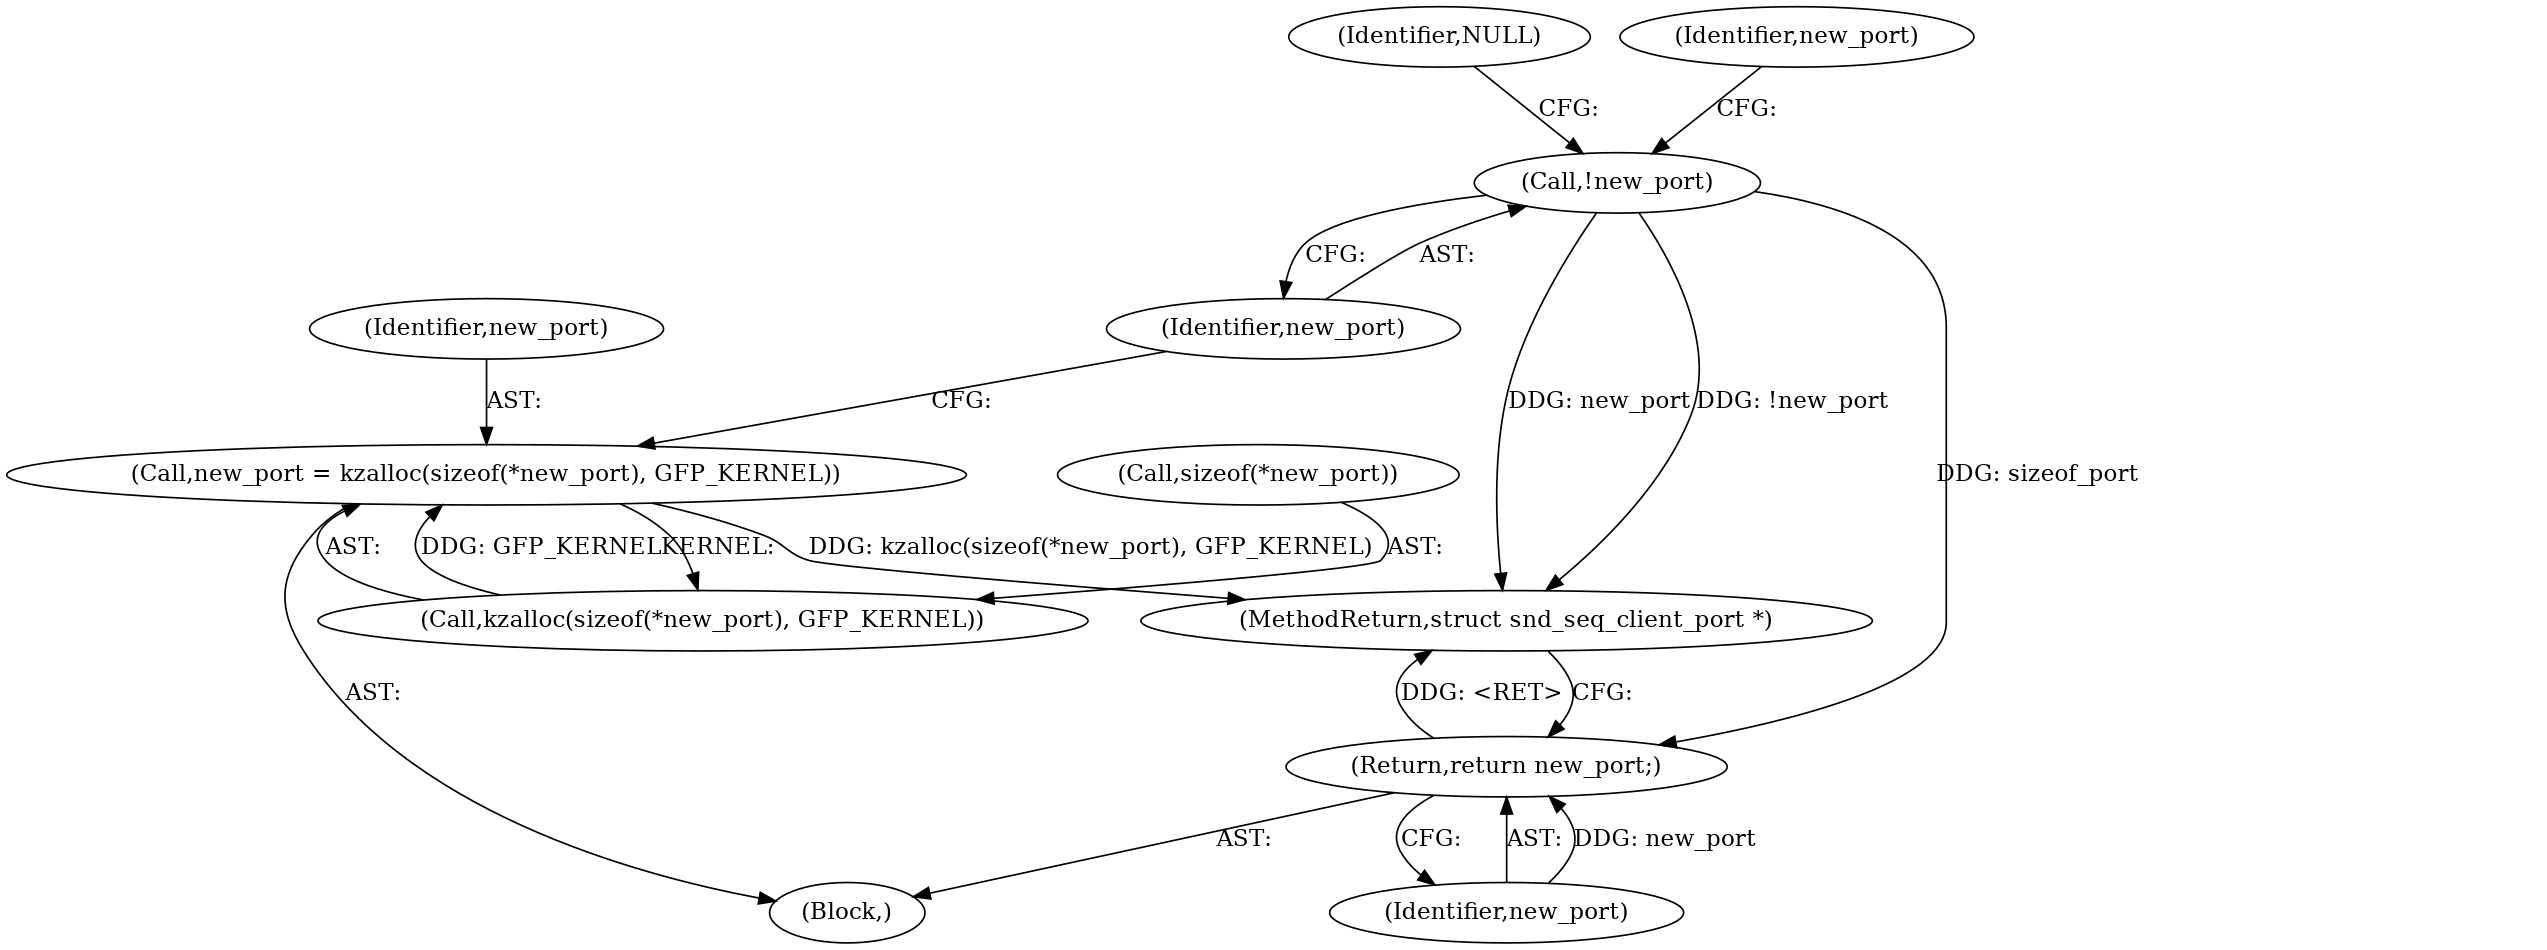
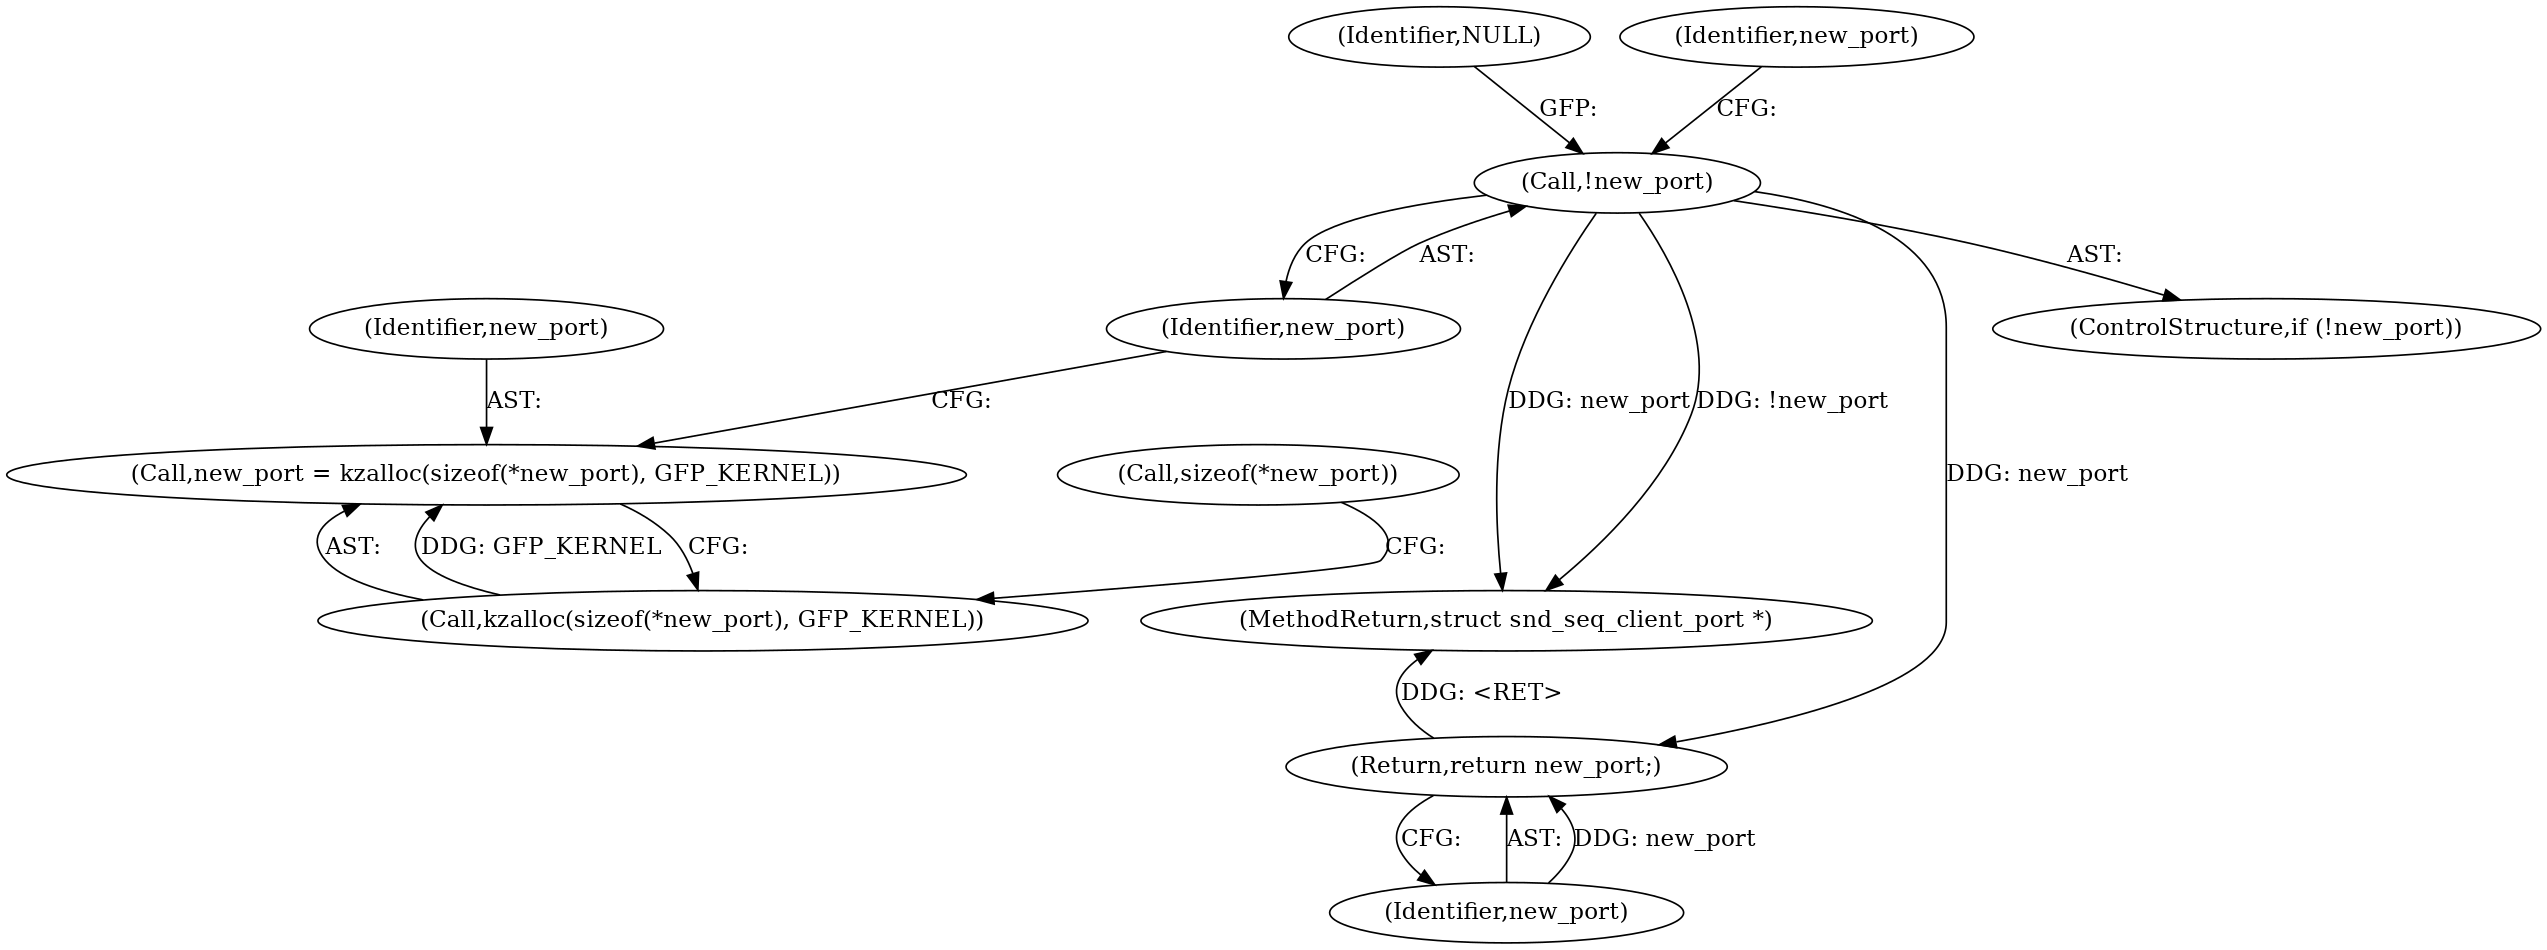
(1573, 110) -> (1573, 110)
none -> (2267, 329)
(2038, 475) -> (2038, 475)
(722, 548) -> (722, 548)
(1419, 548) -> (1419, 548)
(934, 574) -> none
(1572, 686) -> none
(847, 913) -> none
